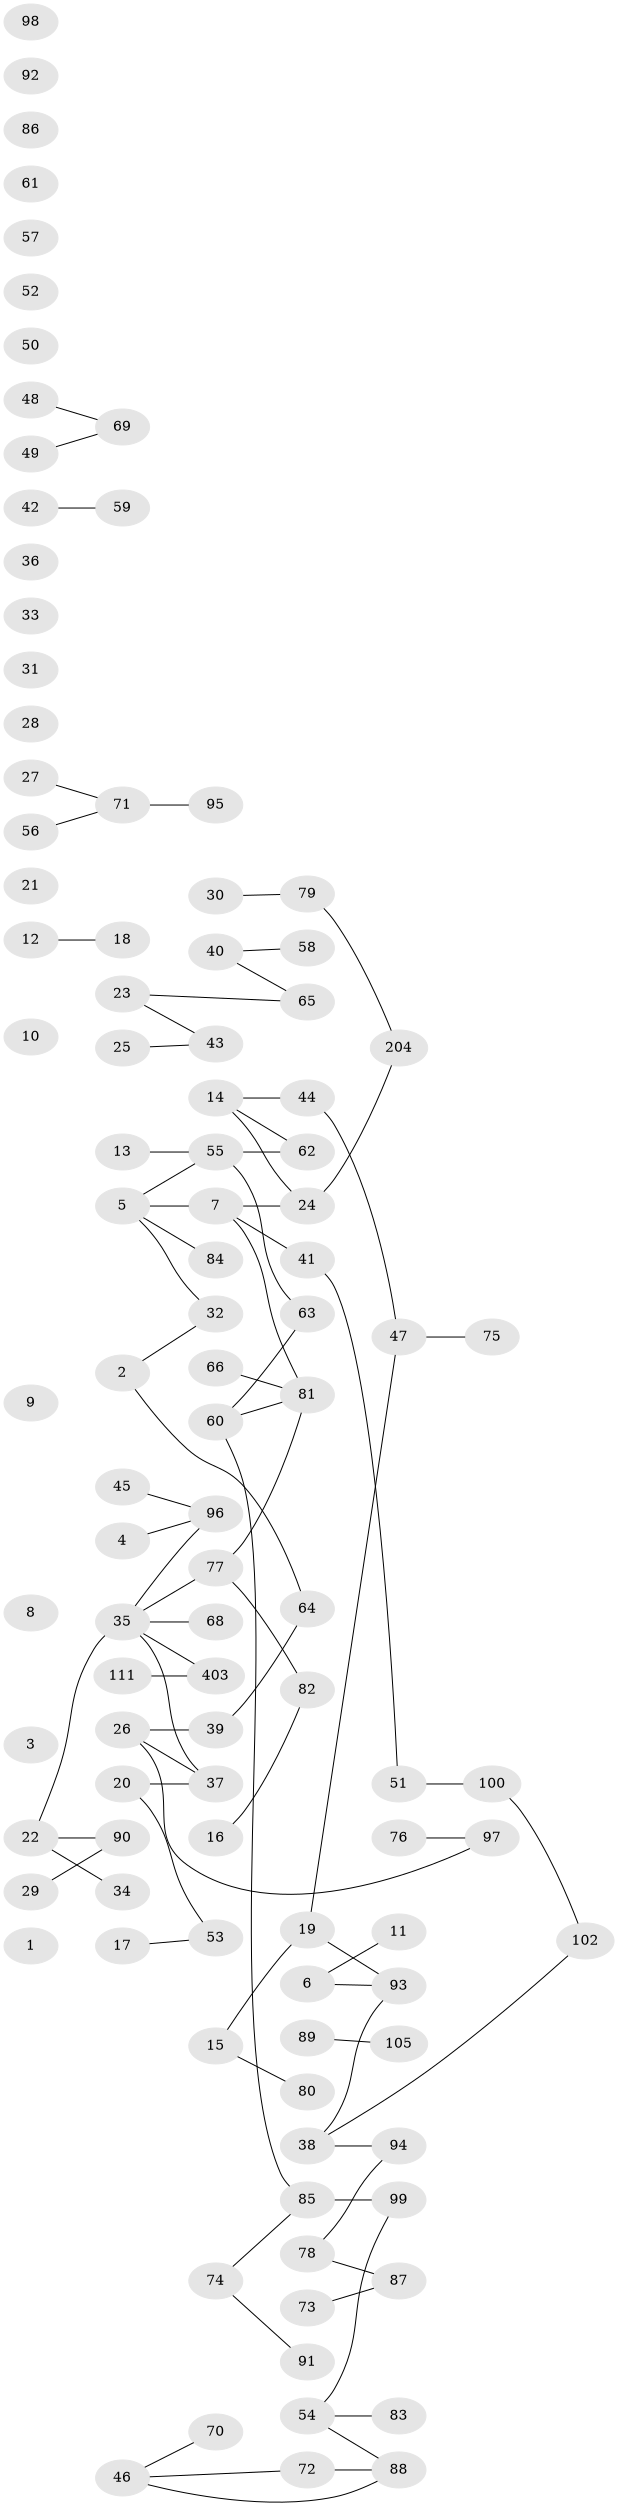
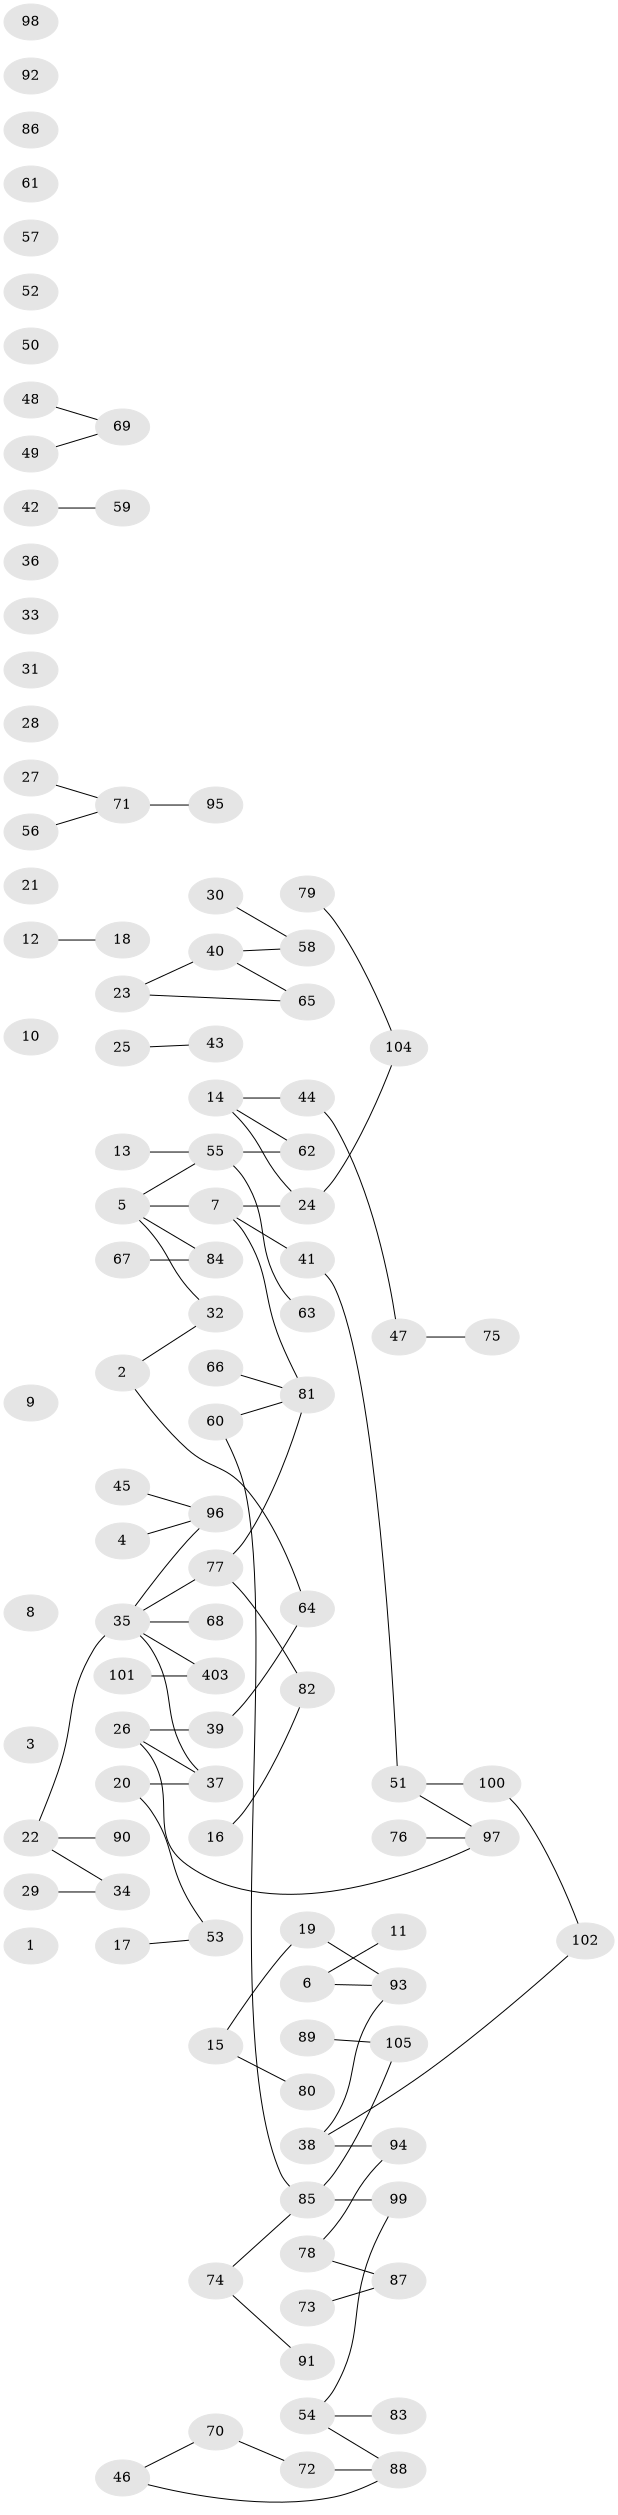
(262, 895) -> (262, 922)
(169, 1019) -> (169, 973)
(399, 1048) -> (399, 1048)
none -> (123, 1260)
(265, 1370) -> none
(353, 1633) -> none
(123, 1676) -> (123, 1676)
none -> (446, 1811)
(71, 1869) -> (77, 1892)
none -> (362, 2126)
(215, 2474) -> (262, 2451)
